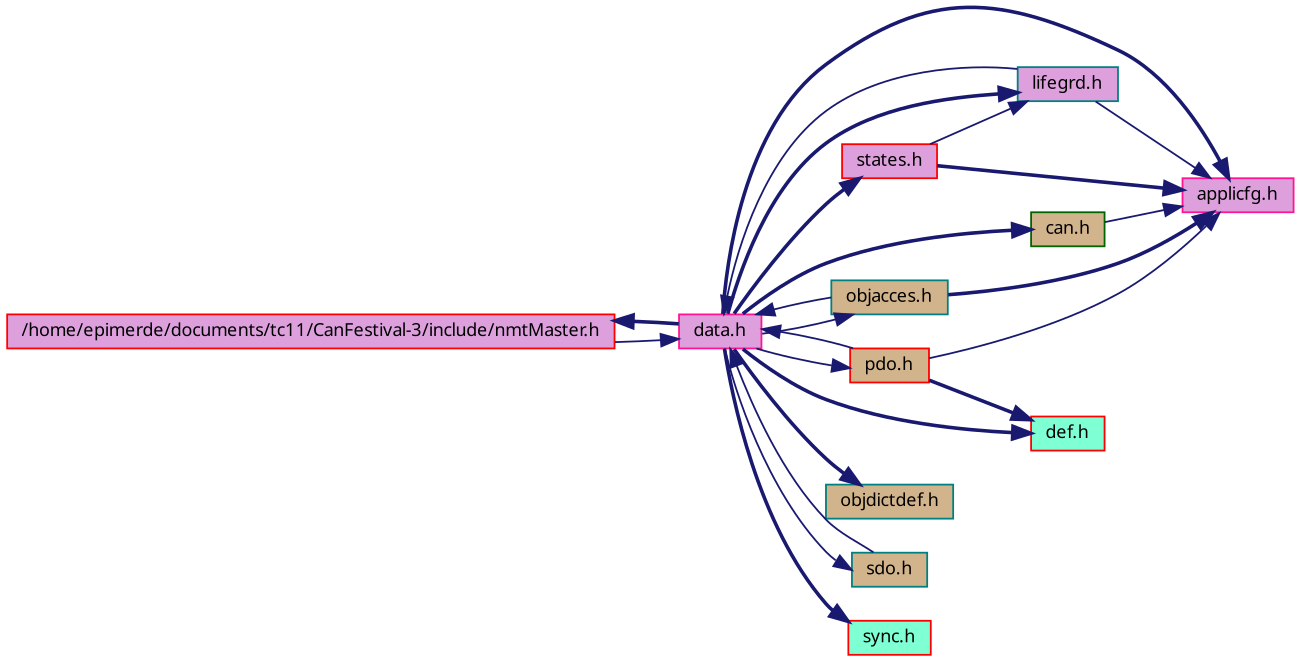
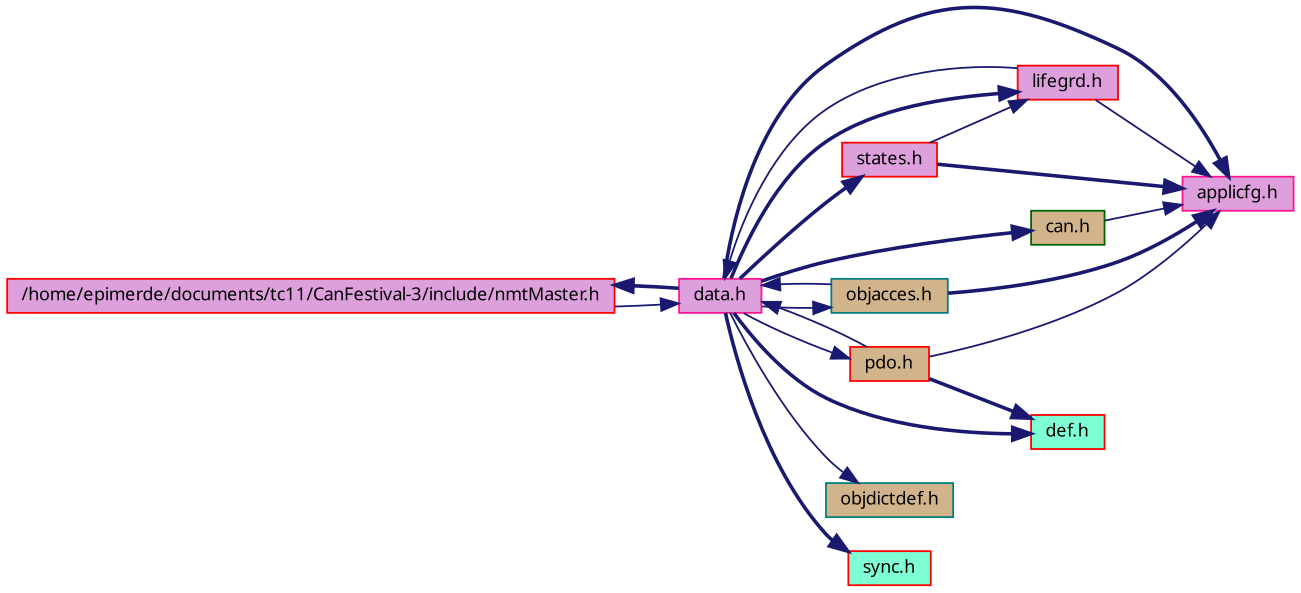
(1068, 84) -> (1068, 83)
(785, 415) -> (779, 398)
(890, 570) -> none
